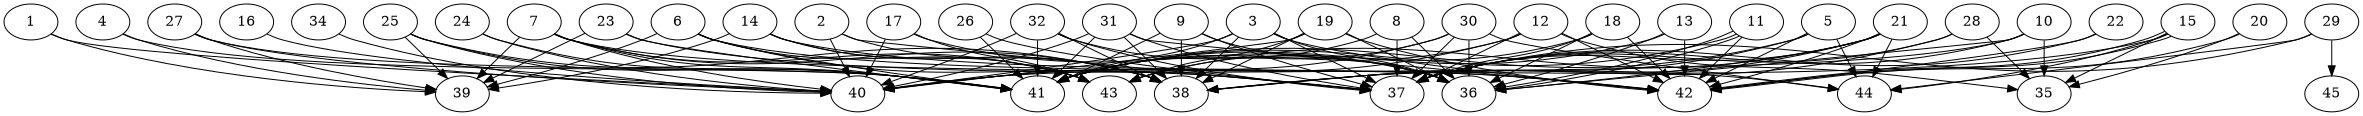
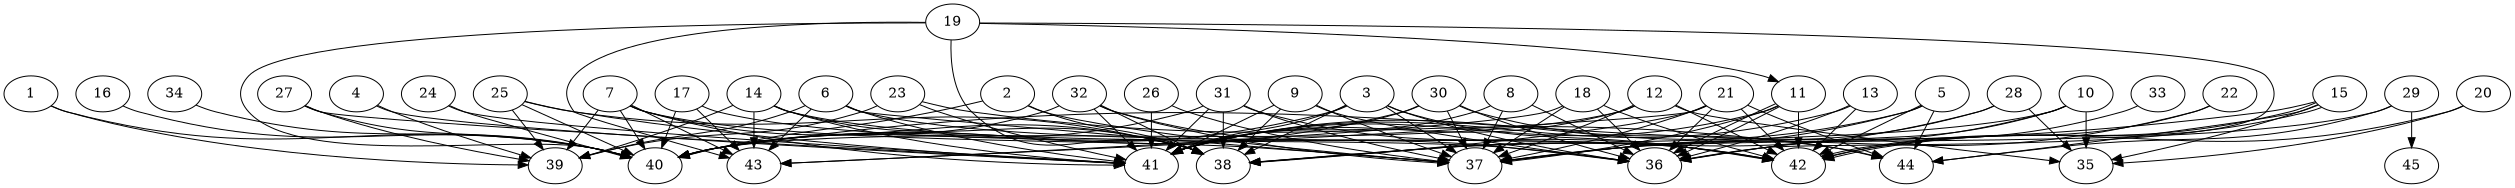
(1495, 71) -> (1376, 36)
none -> (2158, 94)
none -> (1646, 141)
none -> (942, 145)
